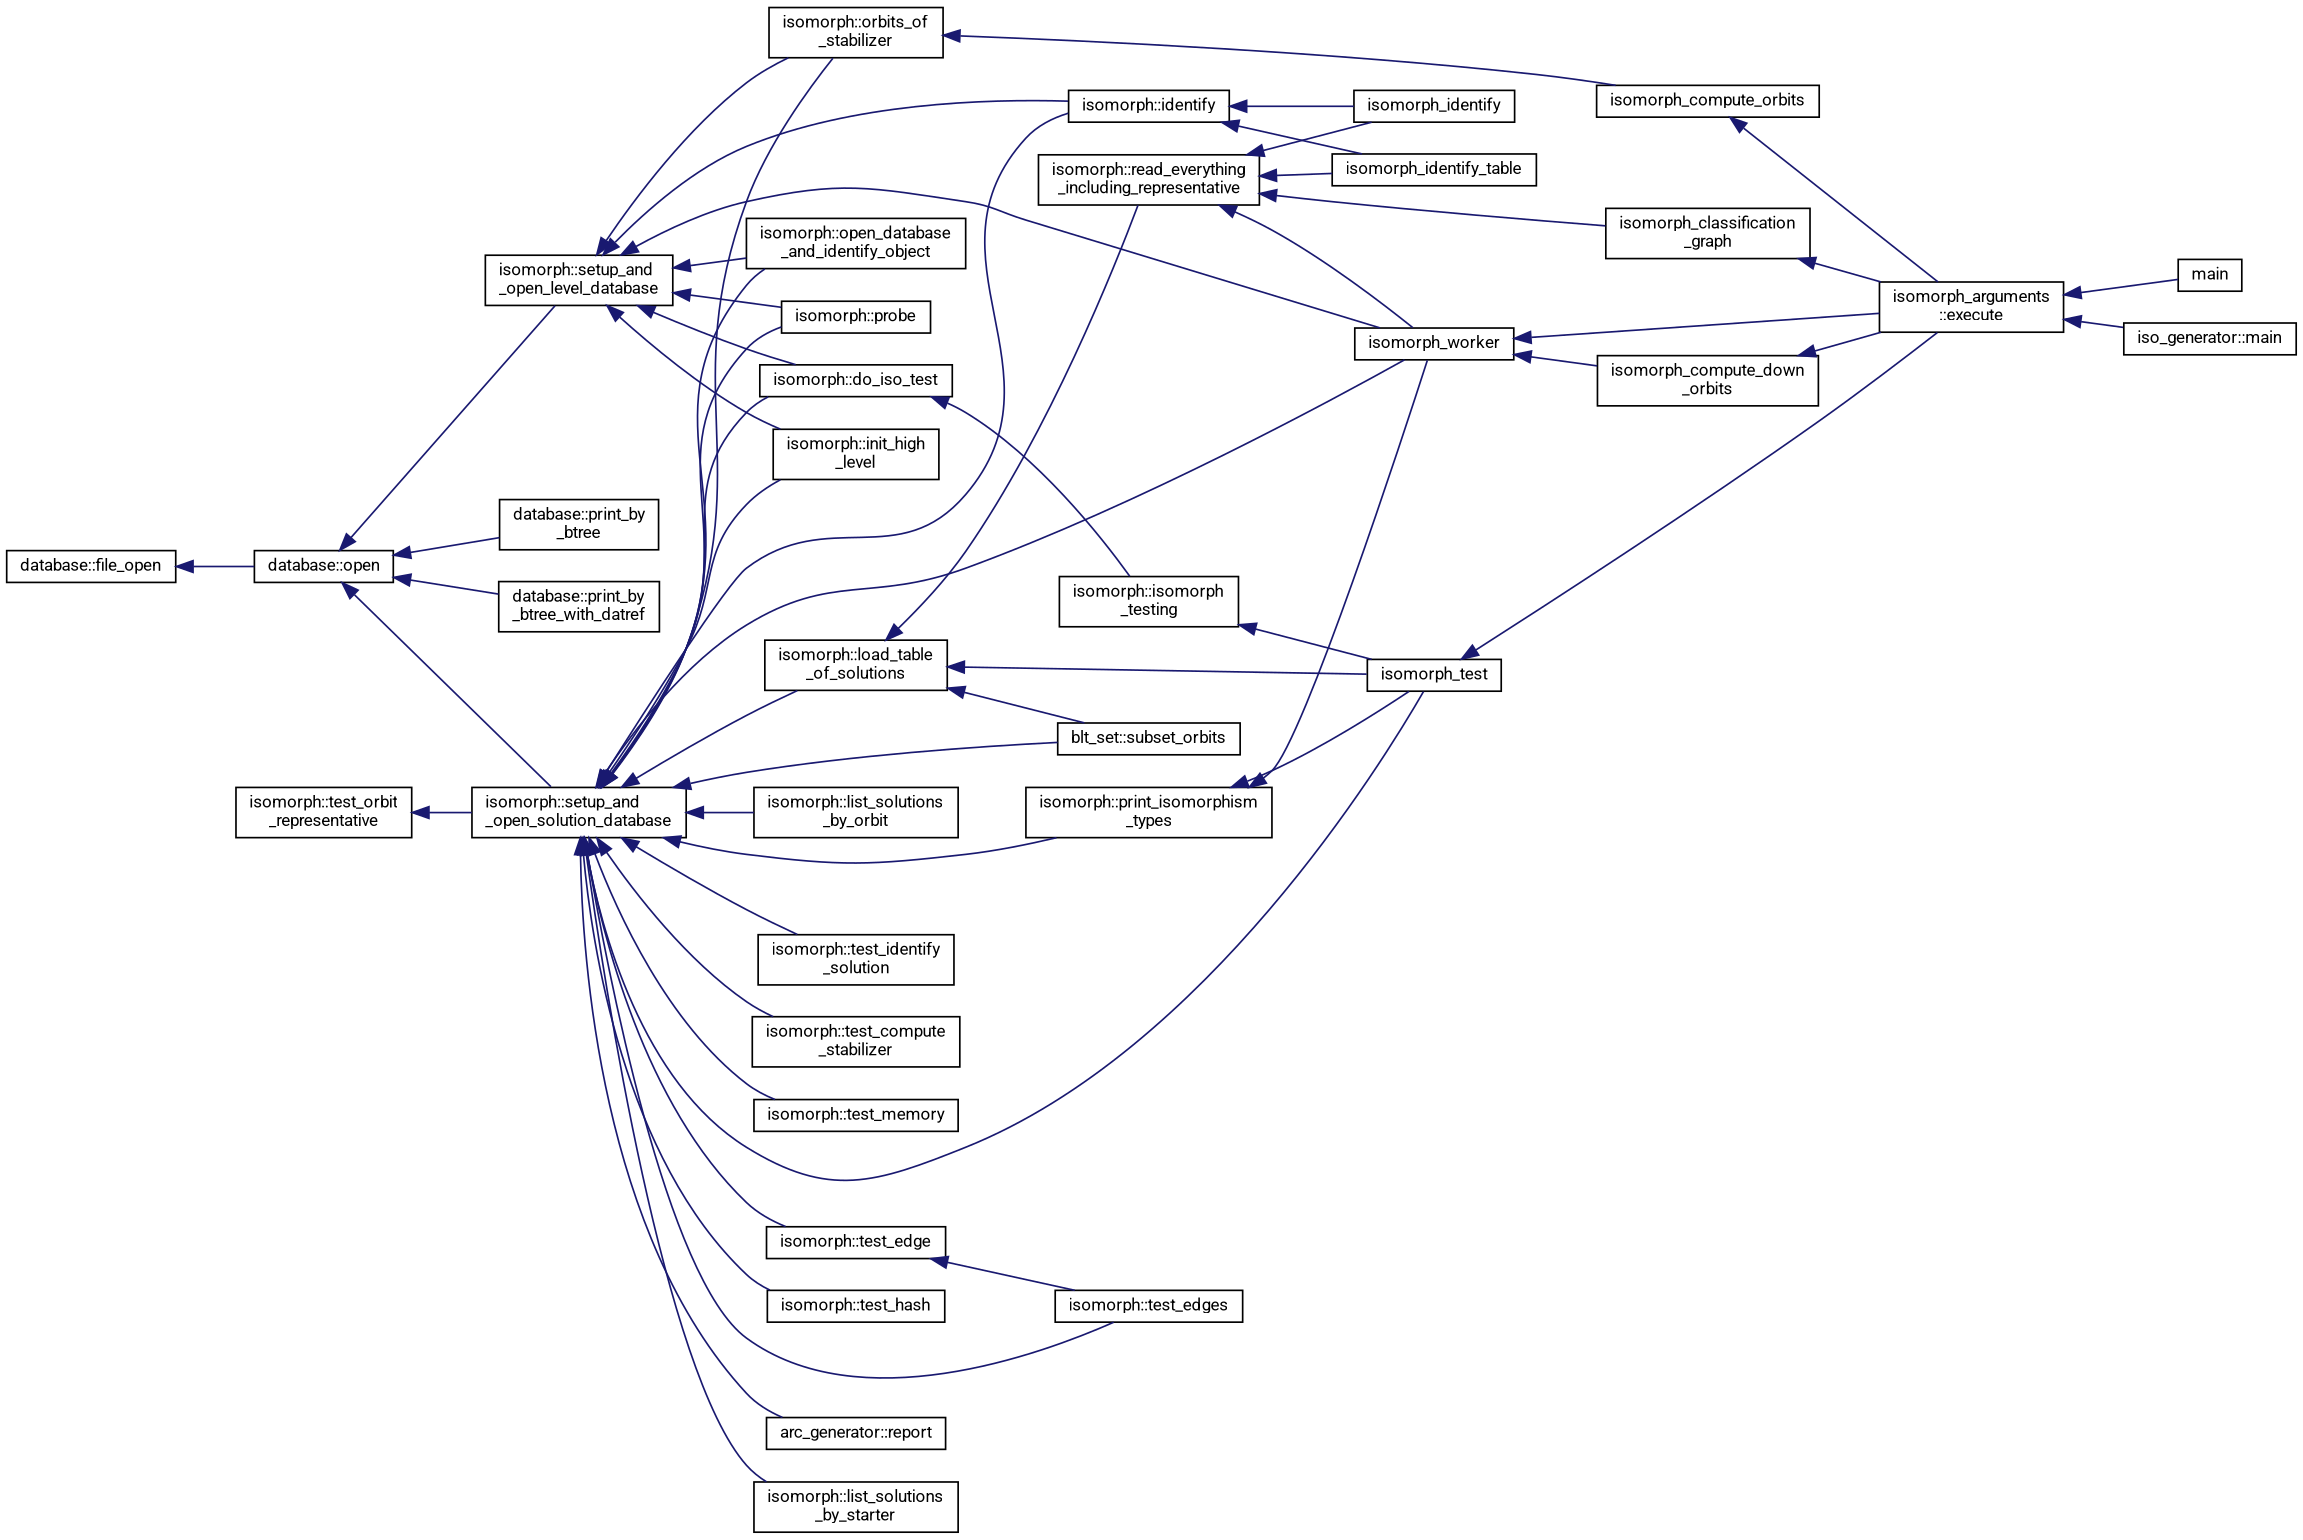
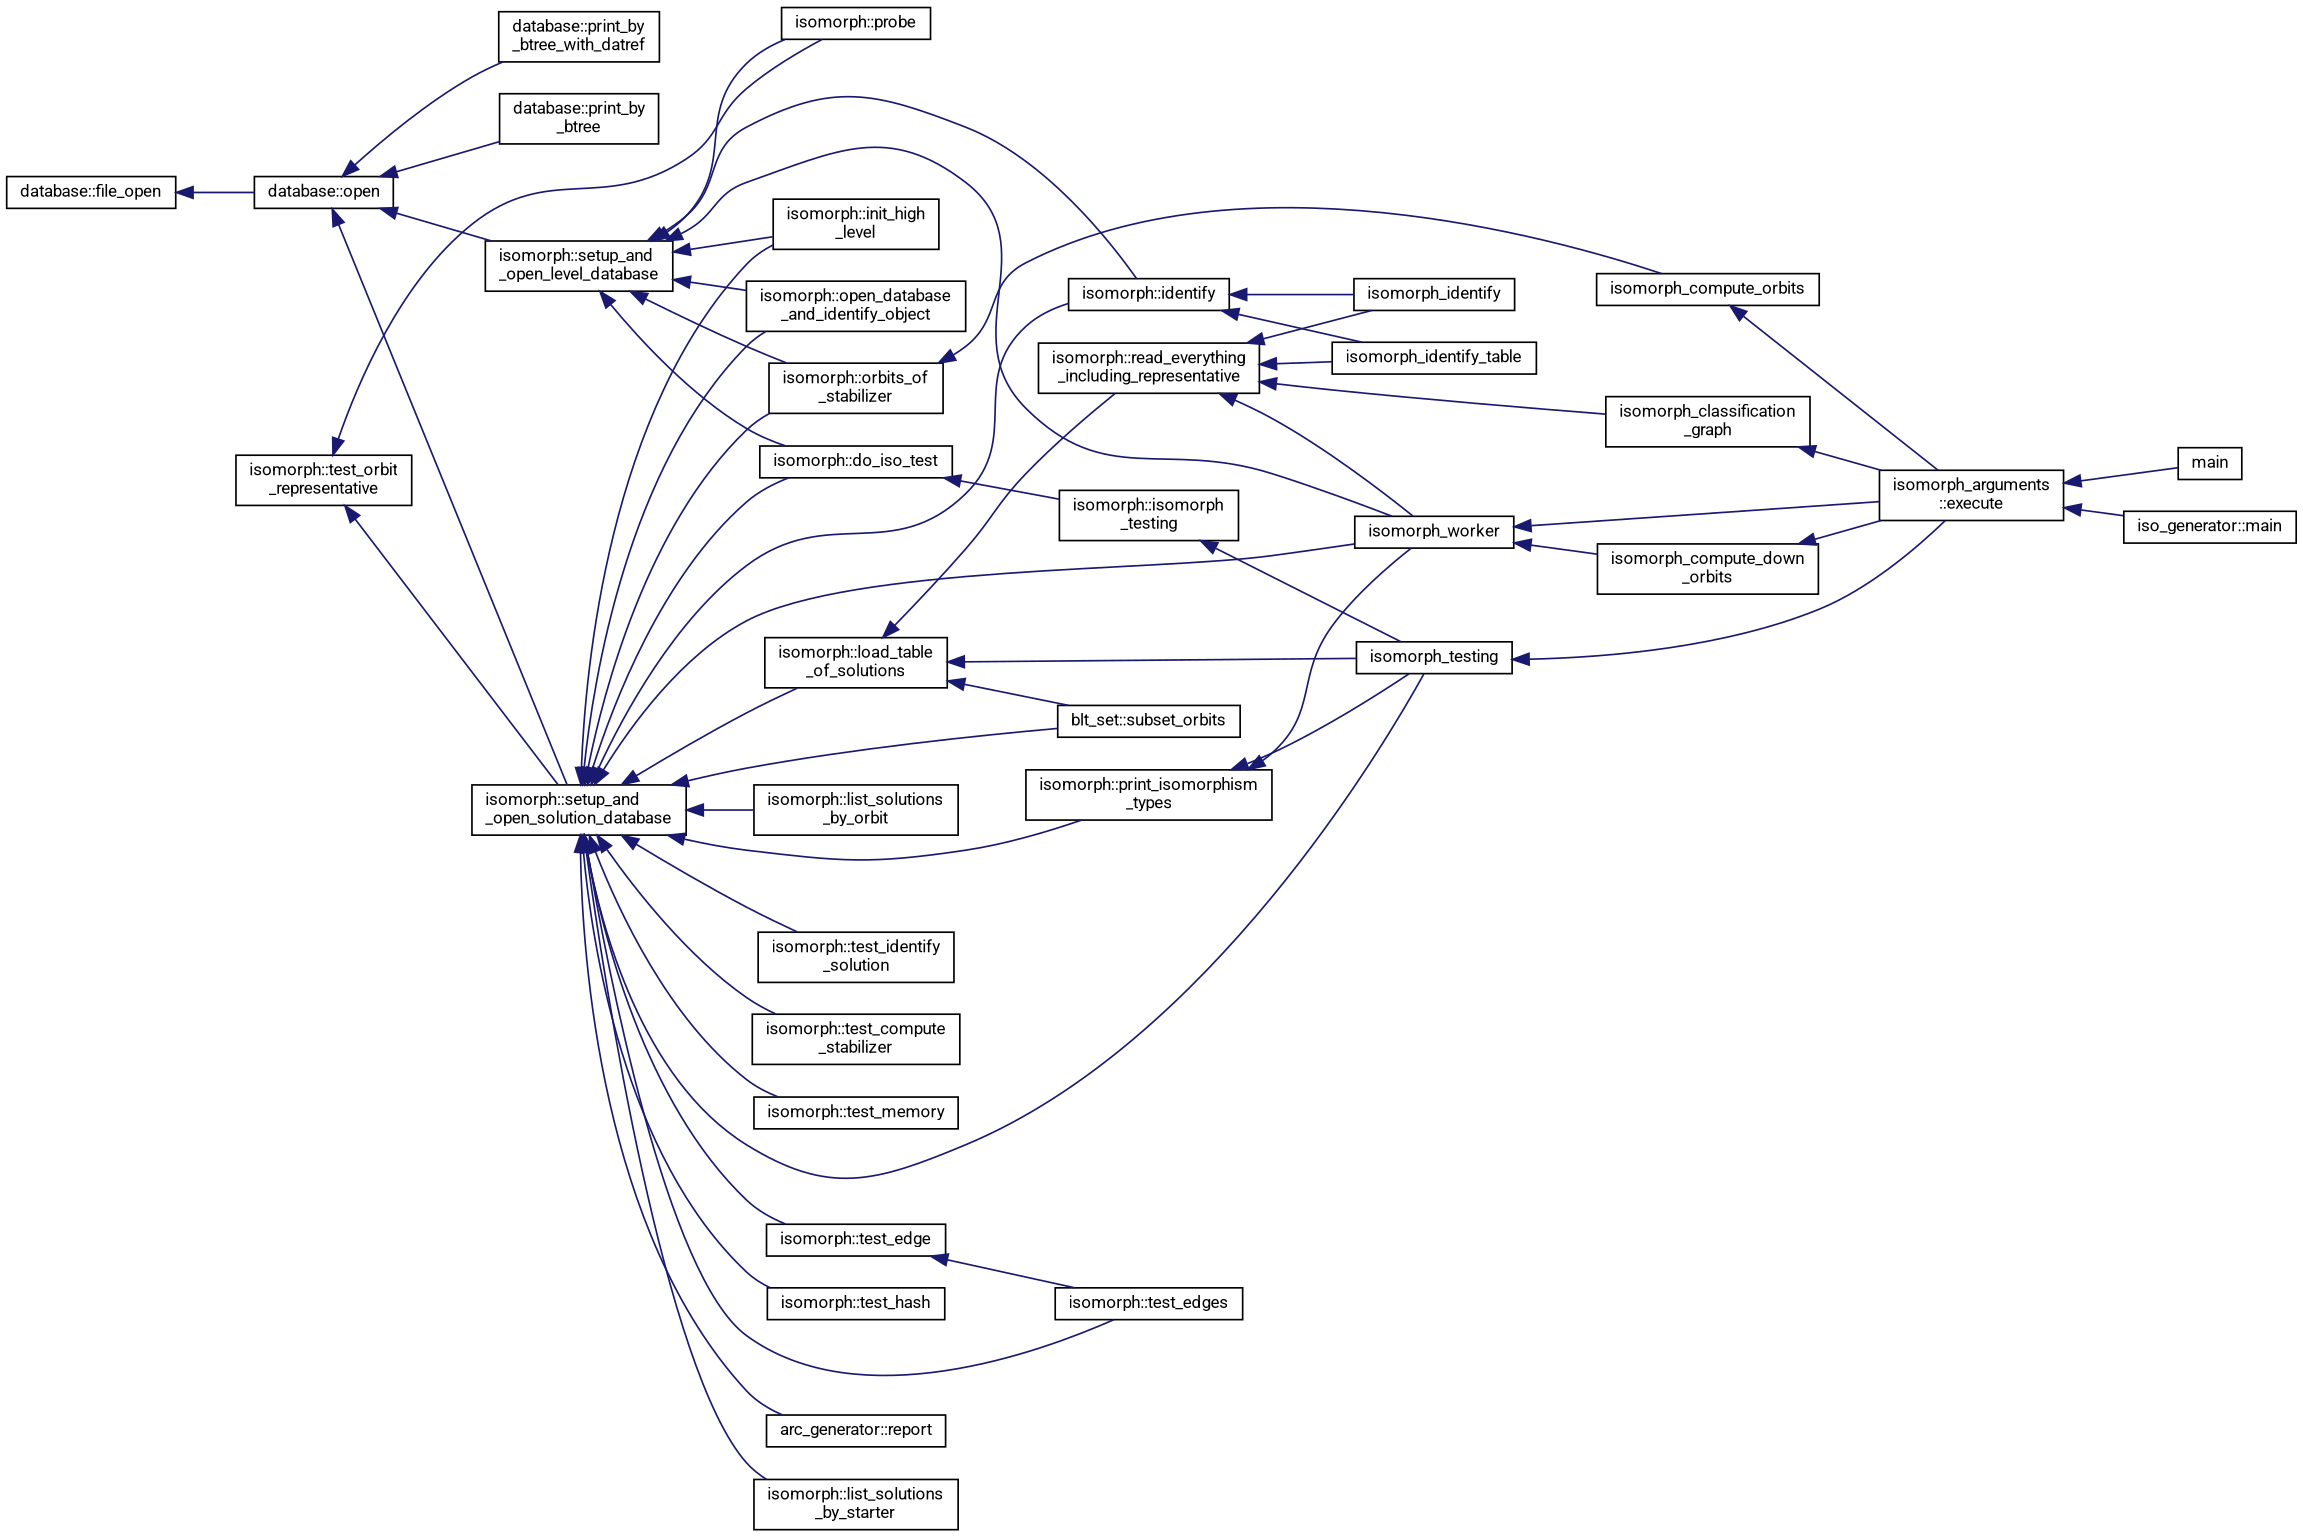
(704, 546) -> (542, 193)
(1434, 675) -> (1434, 658)
